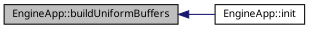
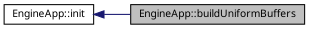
(202, 14) -> (117, 14)
